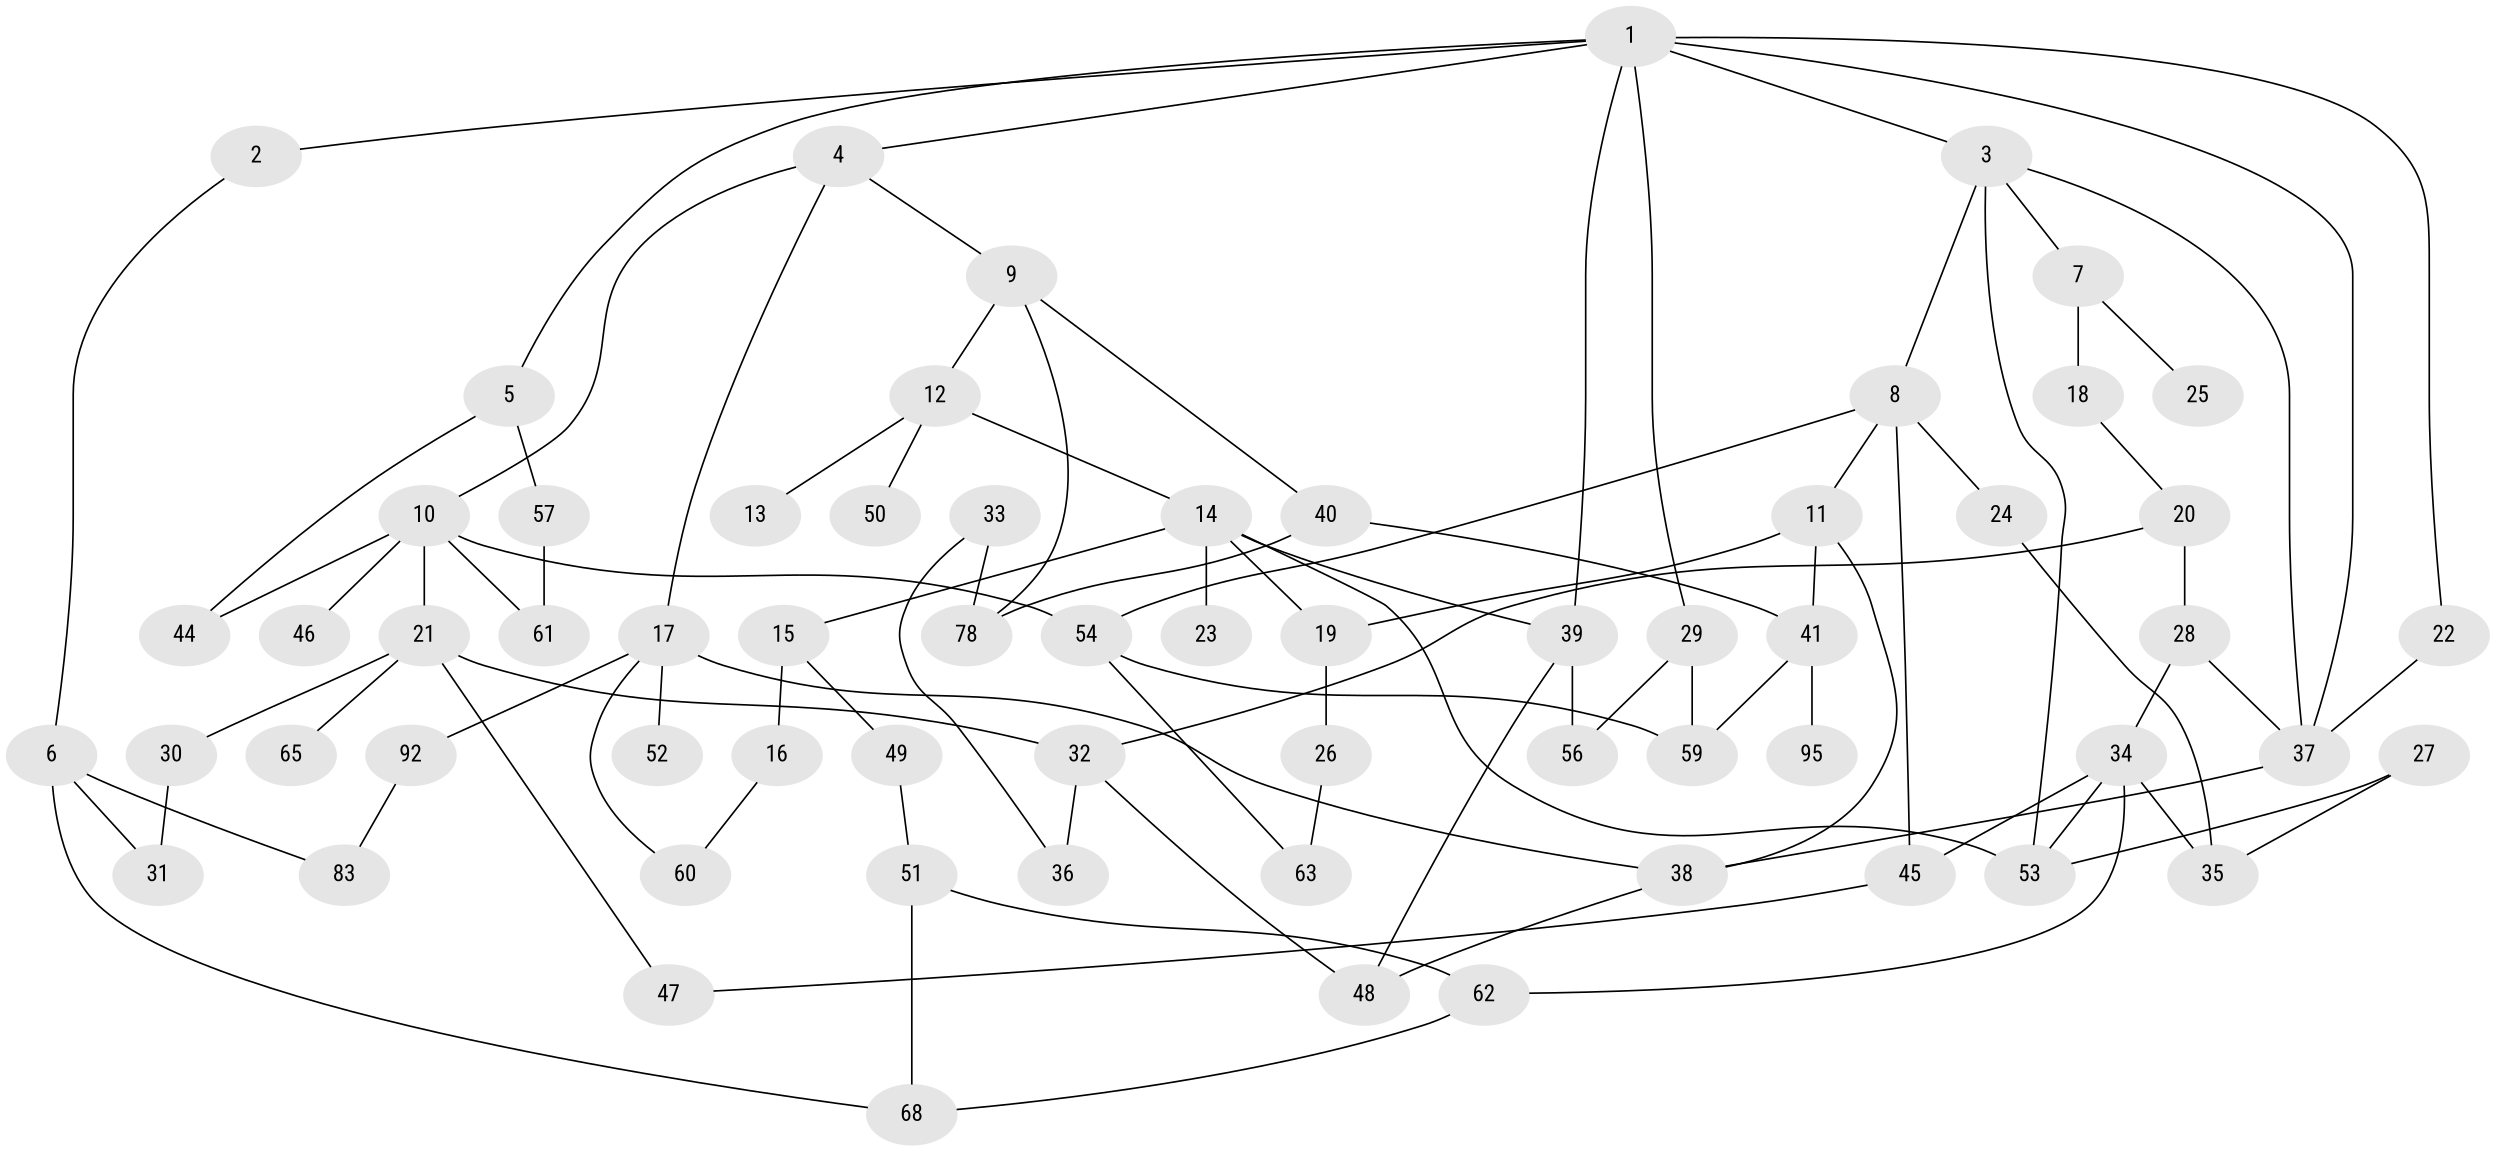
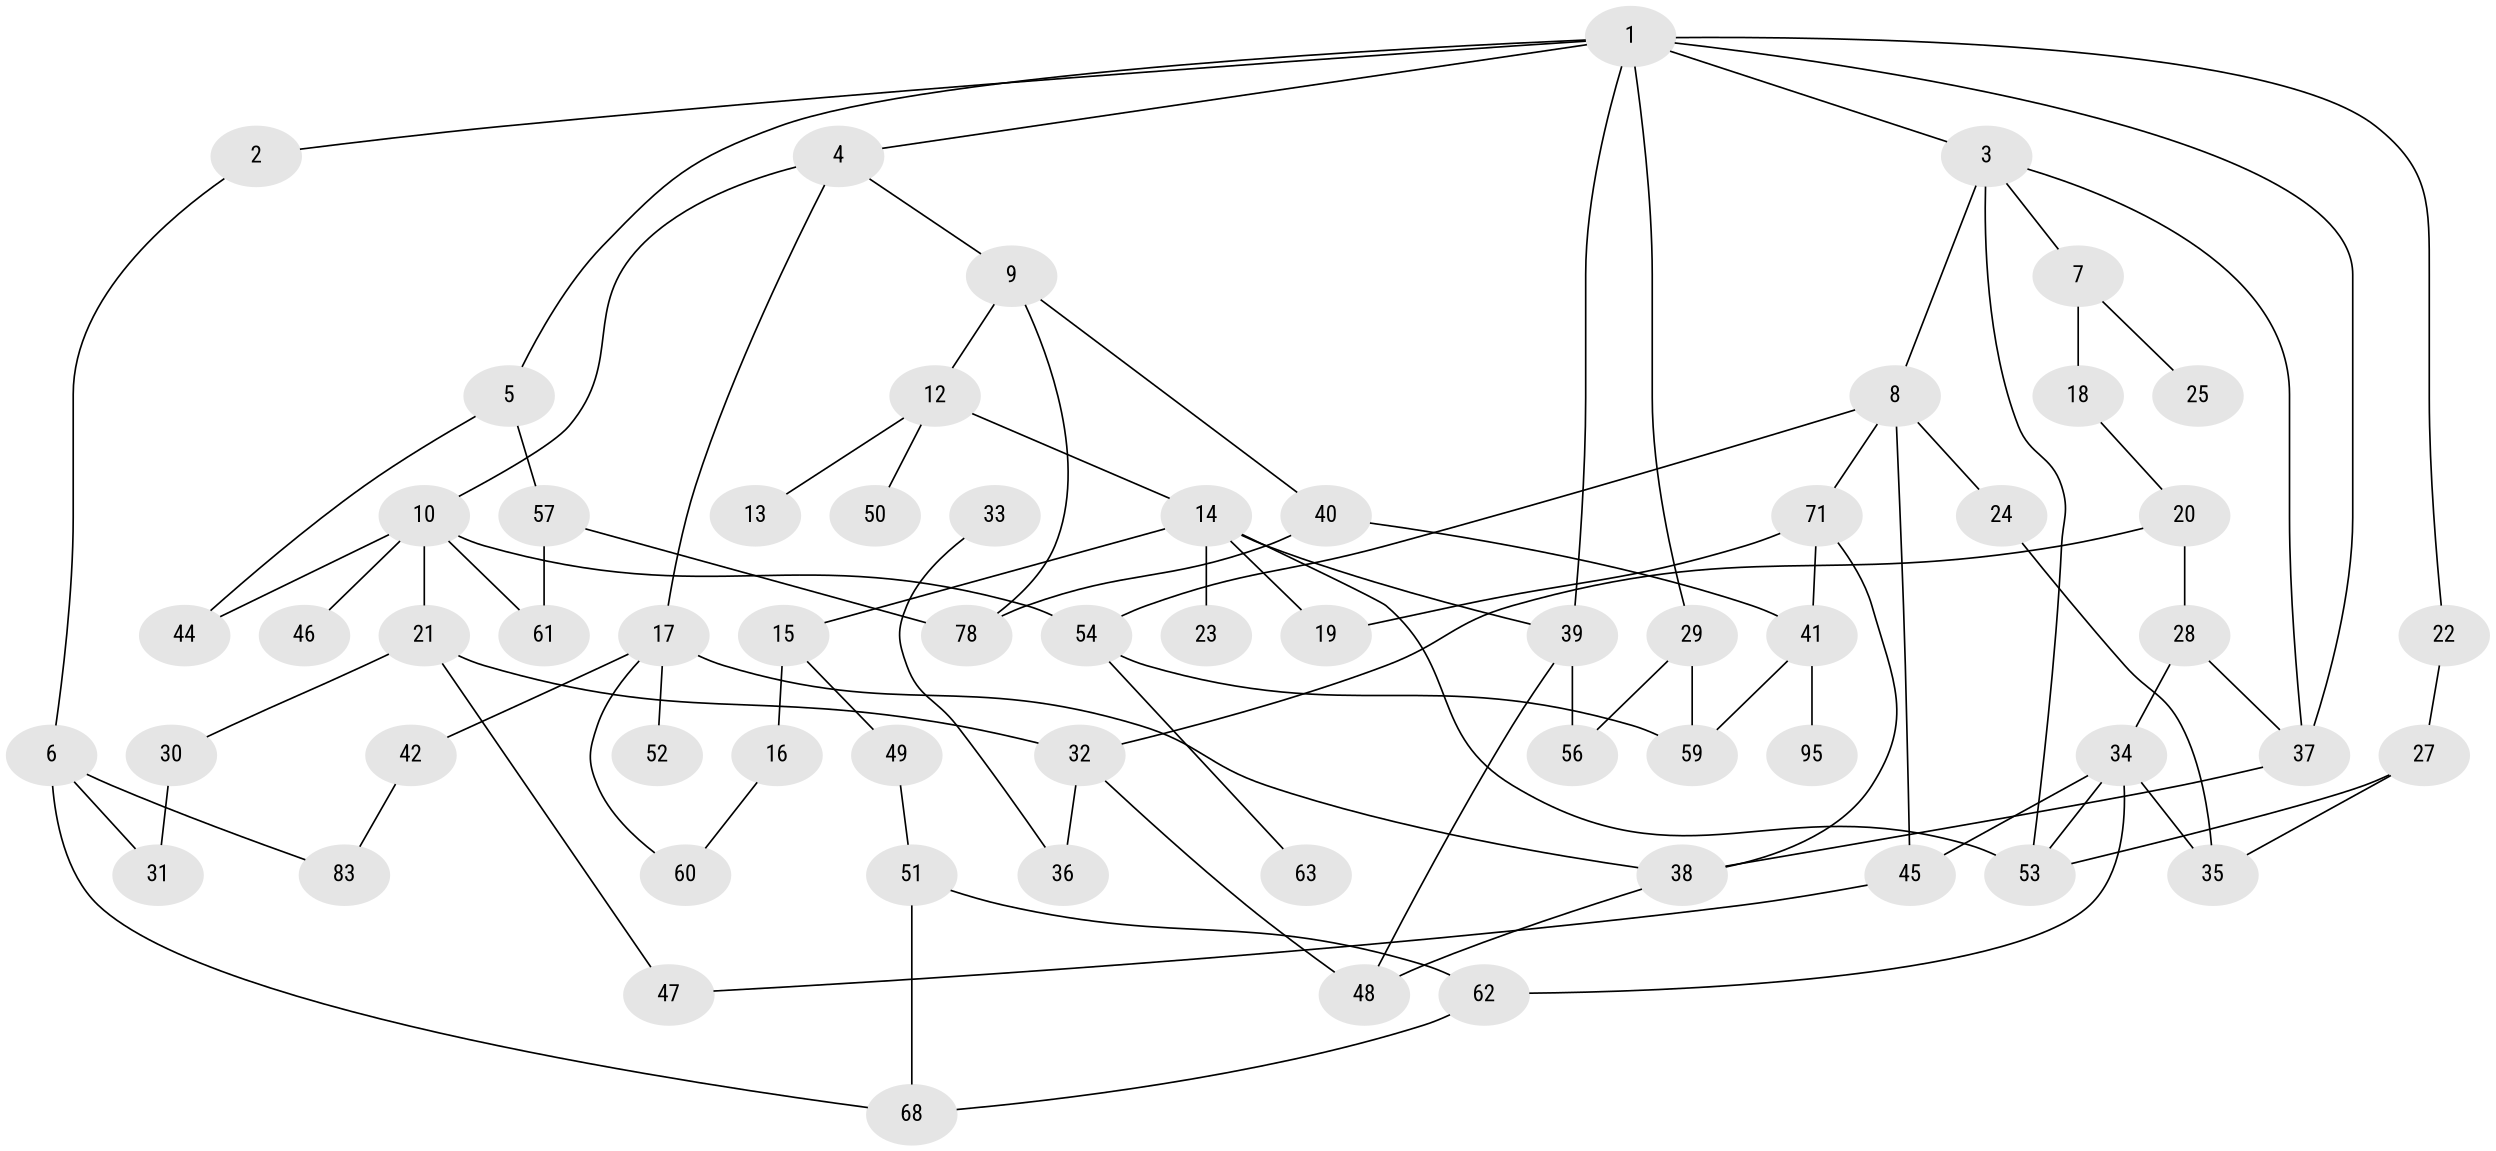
(1817, 516) -> (1817, 516)
(983, 568) -> (713, 564)
(2374, 696) -> (2434, 695)
(291, 755) -> none
(411, 755) -> (411, 755)
(1326, 755) -> none
